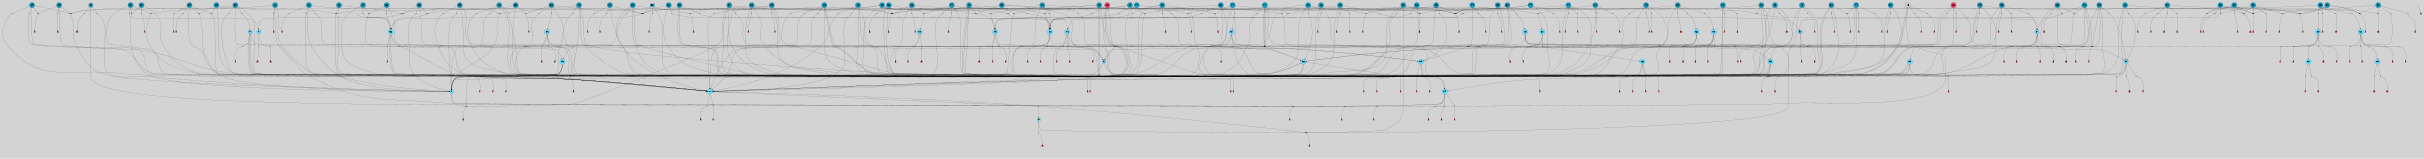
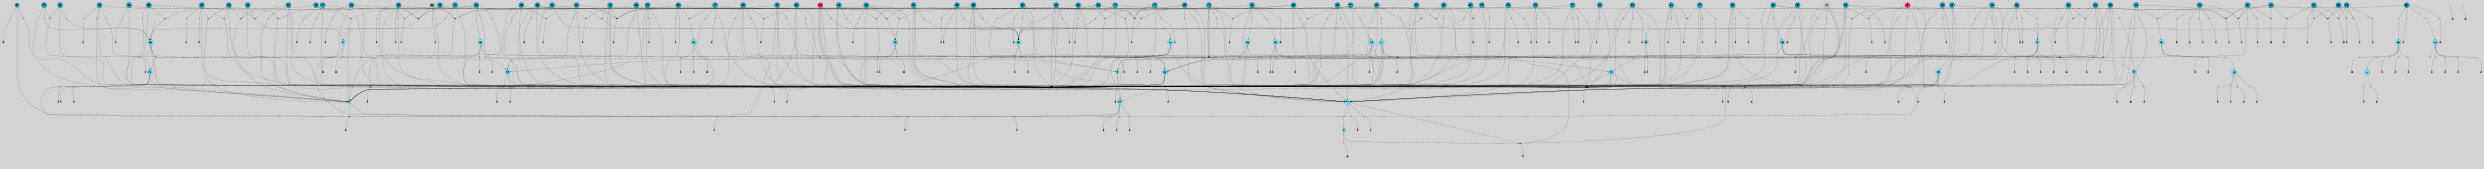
(824, 5) -> (1827, 5)
(858, 5) -> (1907, 5)
(1908, 5) -> (1733, 5)
none -> (1942, 5)
(1954, 5) -> (1992, 5)
(250, 32) -> (1381, 42)
(2377, 62) -> none
